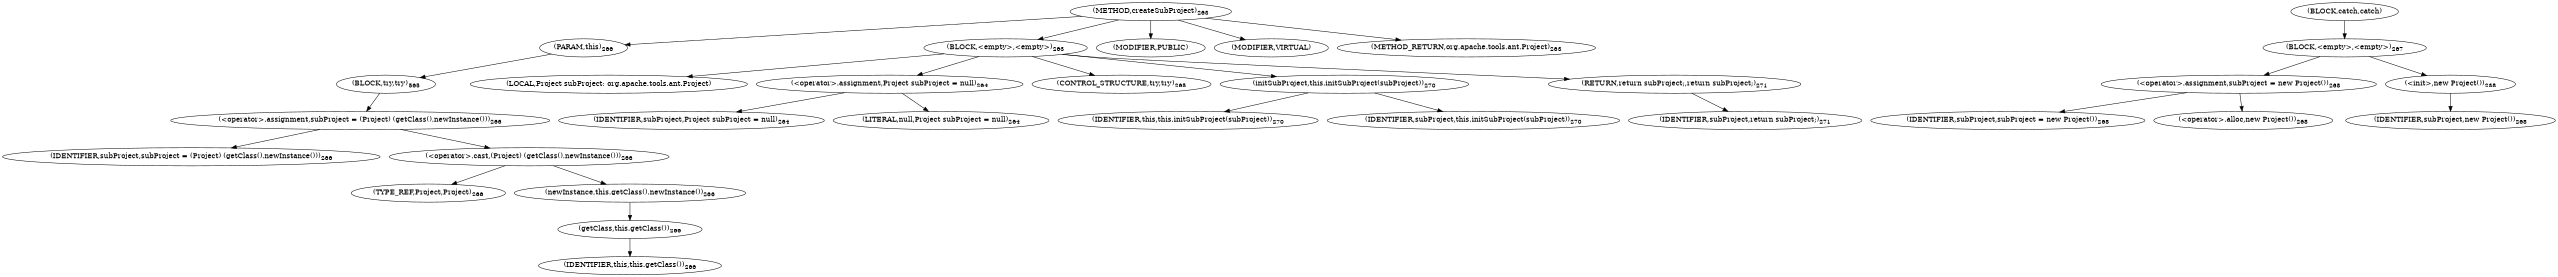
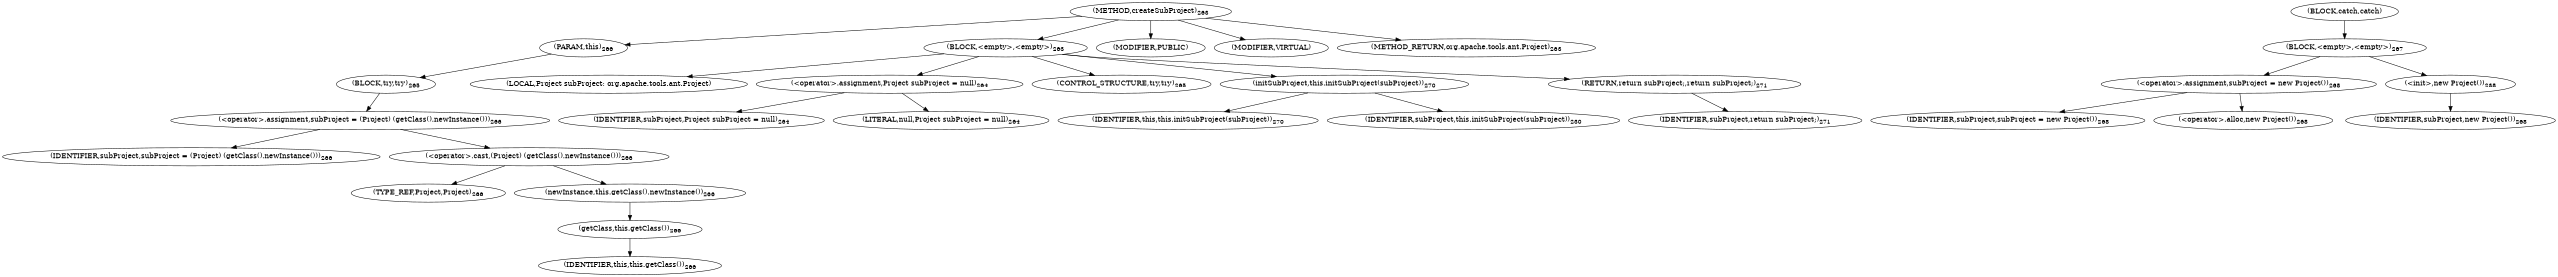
(414, 83) -> (414, 83)
(1576, 120) -> (1576, 120)
